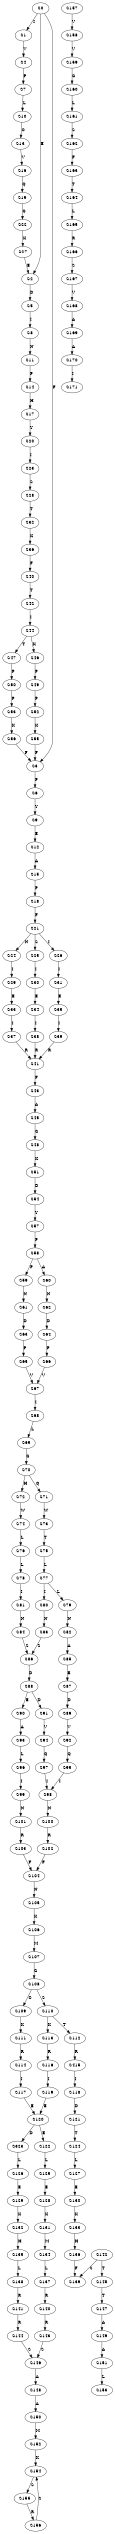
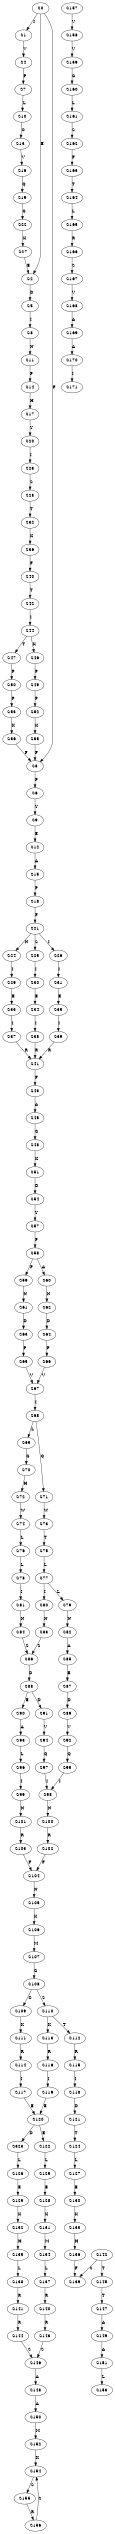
(34, 1482) -> (40, 1455)
(75, 2065) -> (75, 2065)
